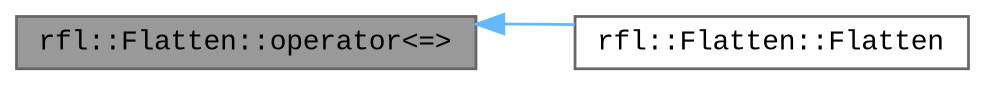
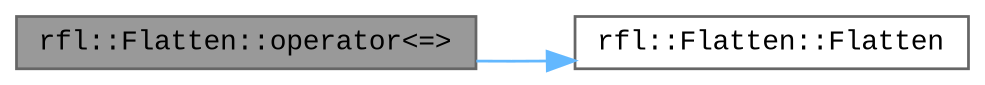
(539, 24) -> (511, 61)
